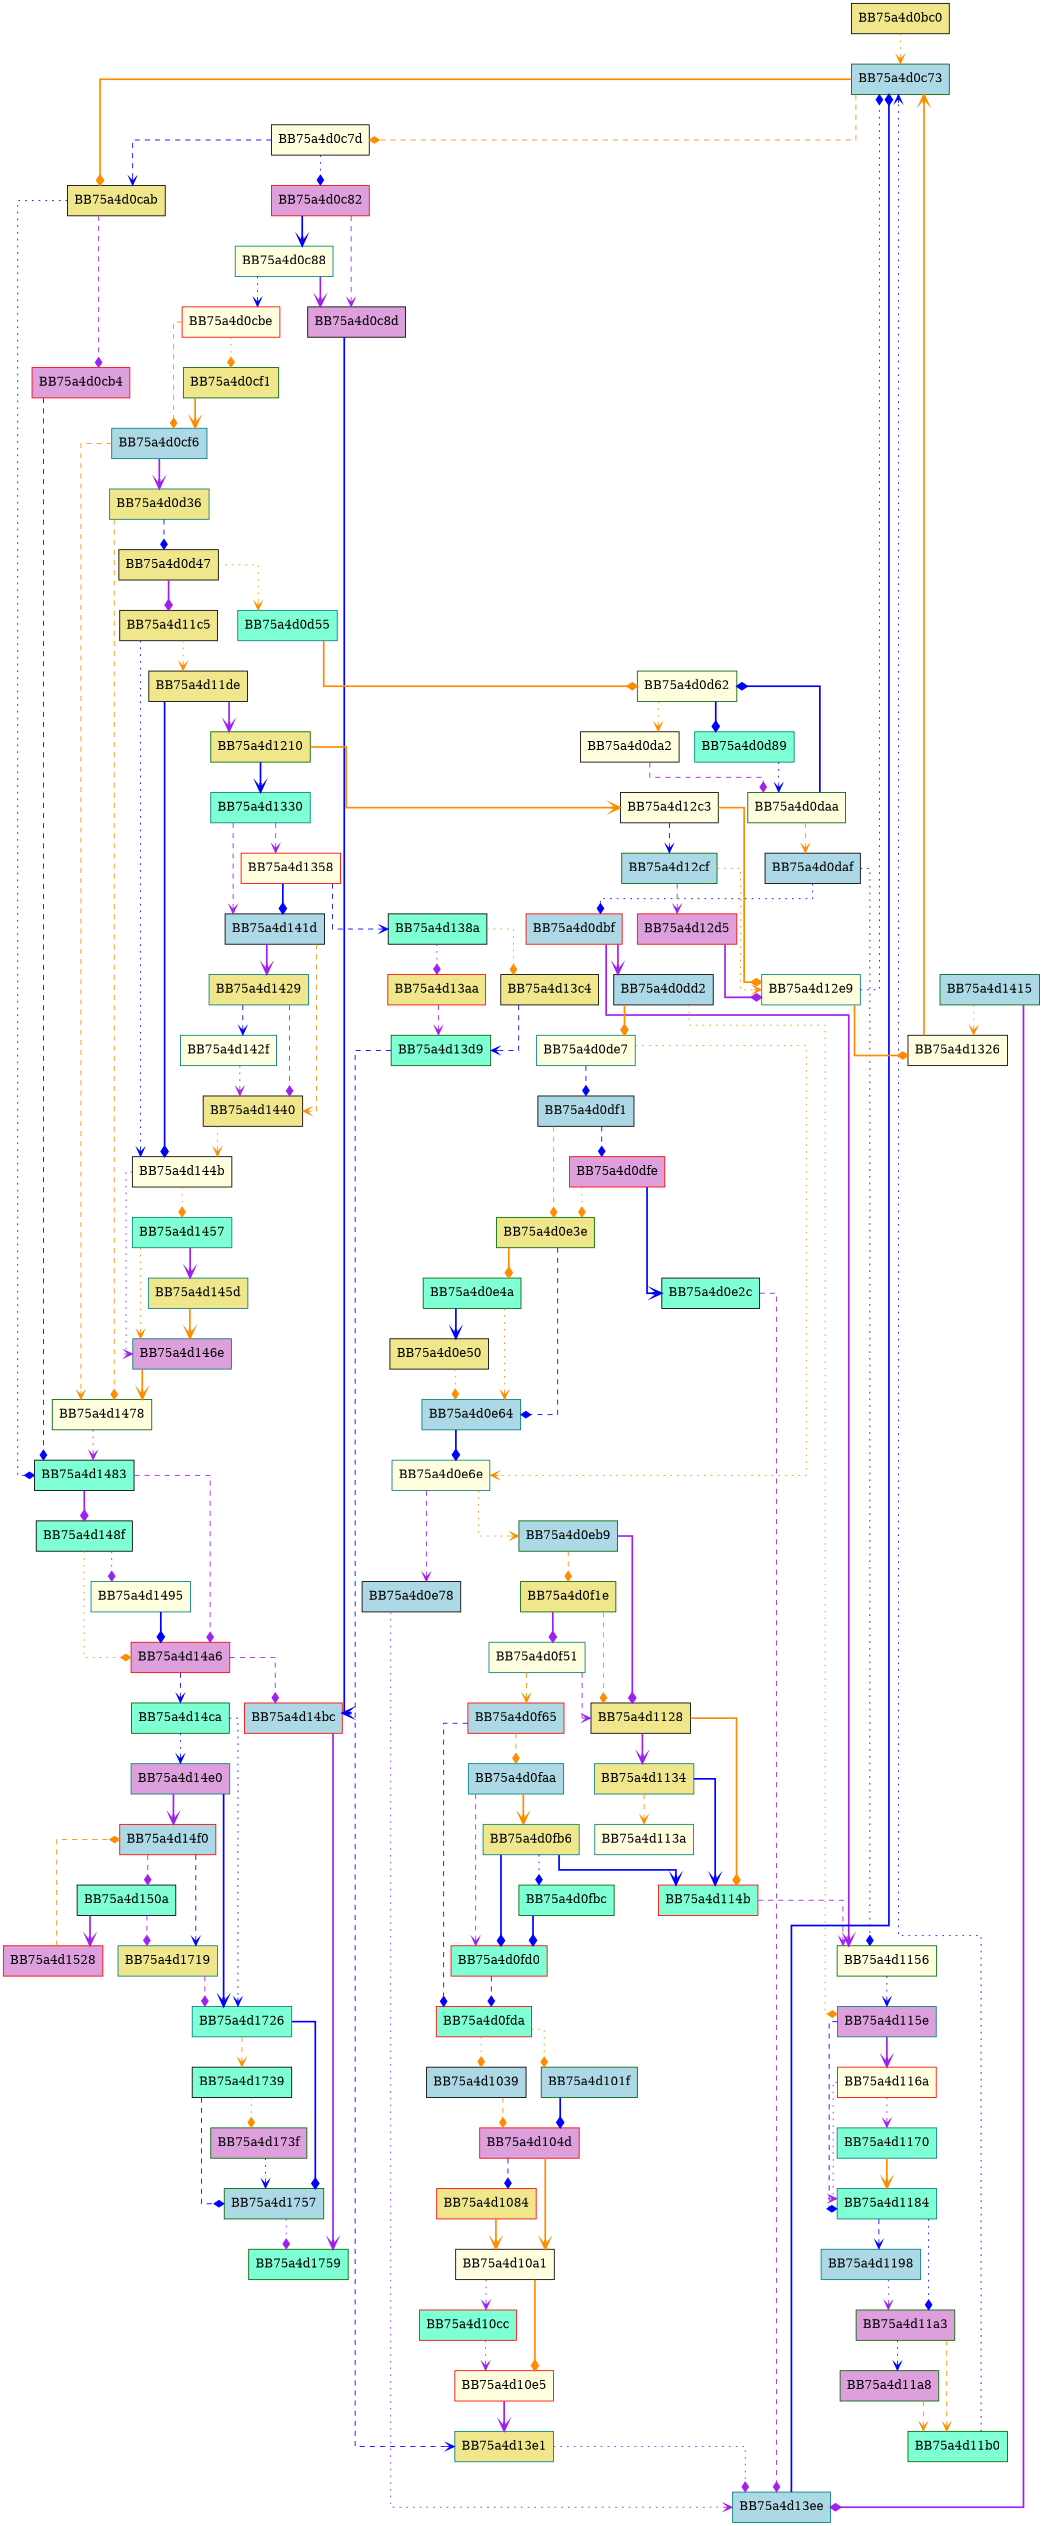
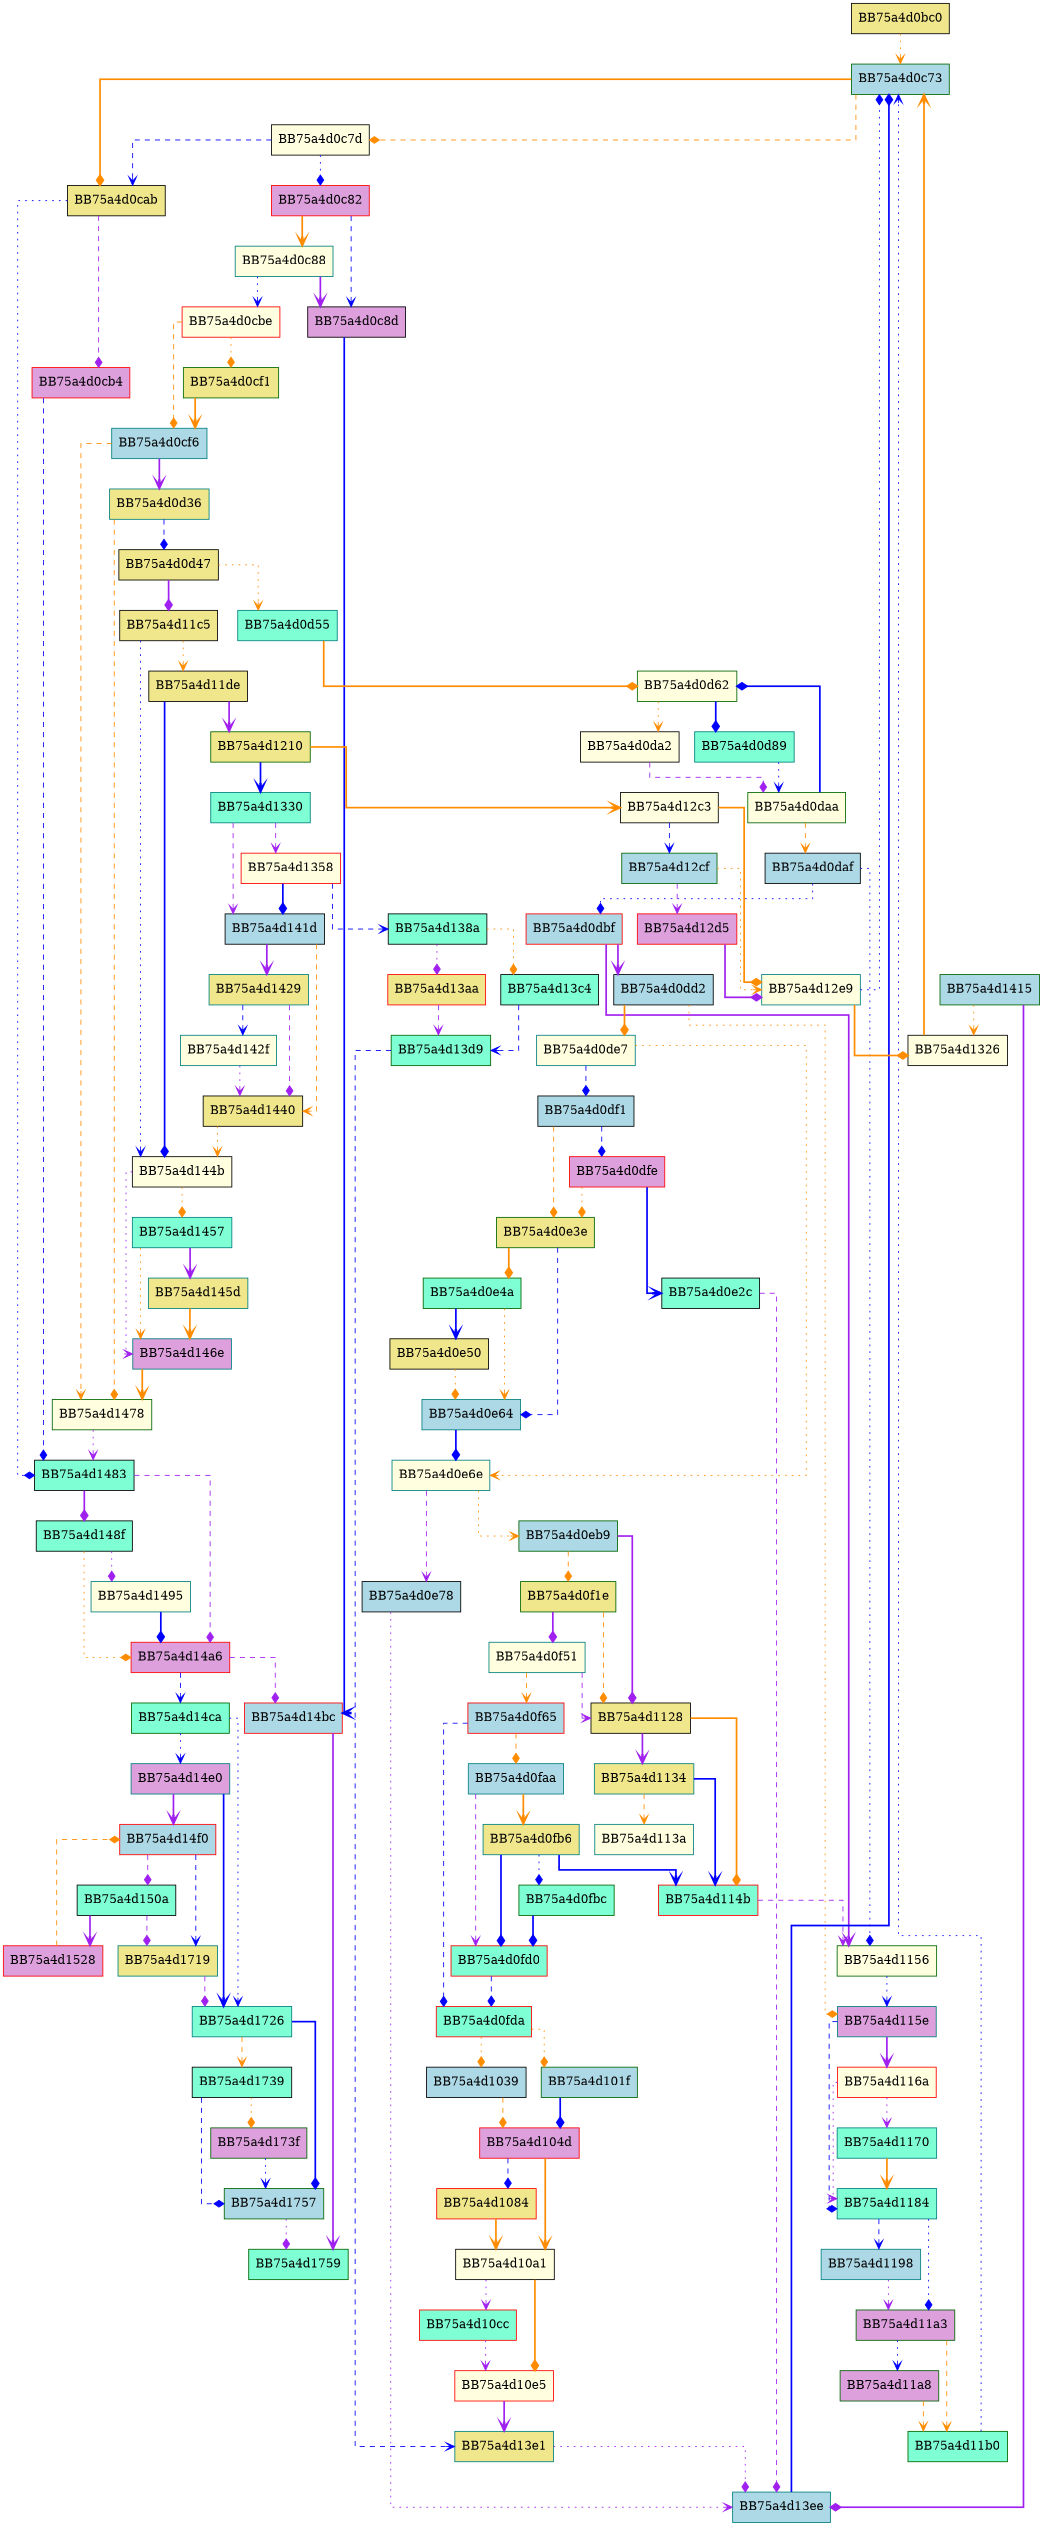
(302, 227) -> (302, 227)
(351, 257) -> (351, 257)
(550, 990) -> (550, 990)
